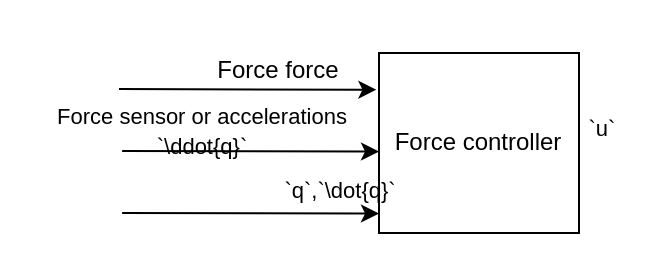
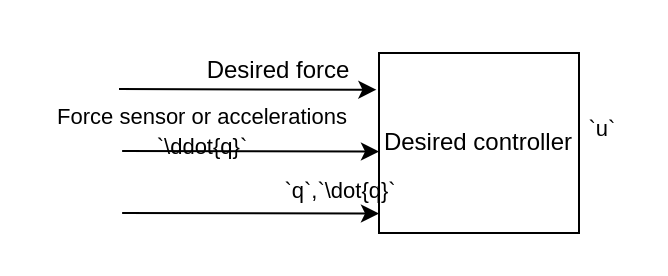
(279, 71) -> (279, 71)
(479, 143) -> (479, 143)
